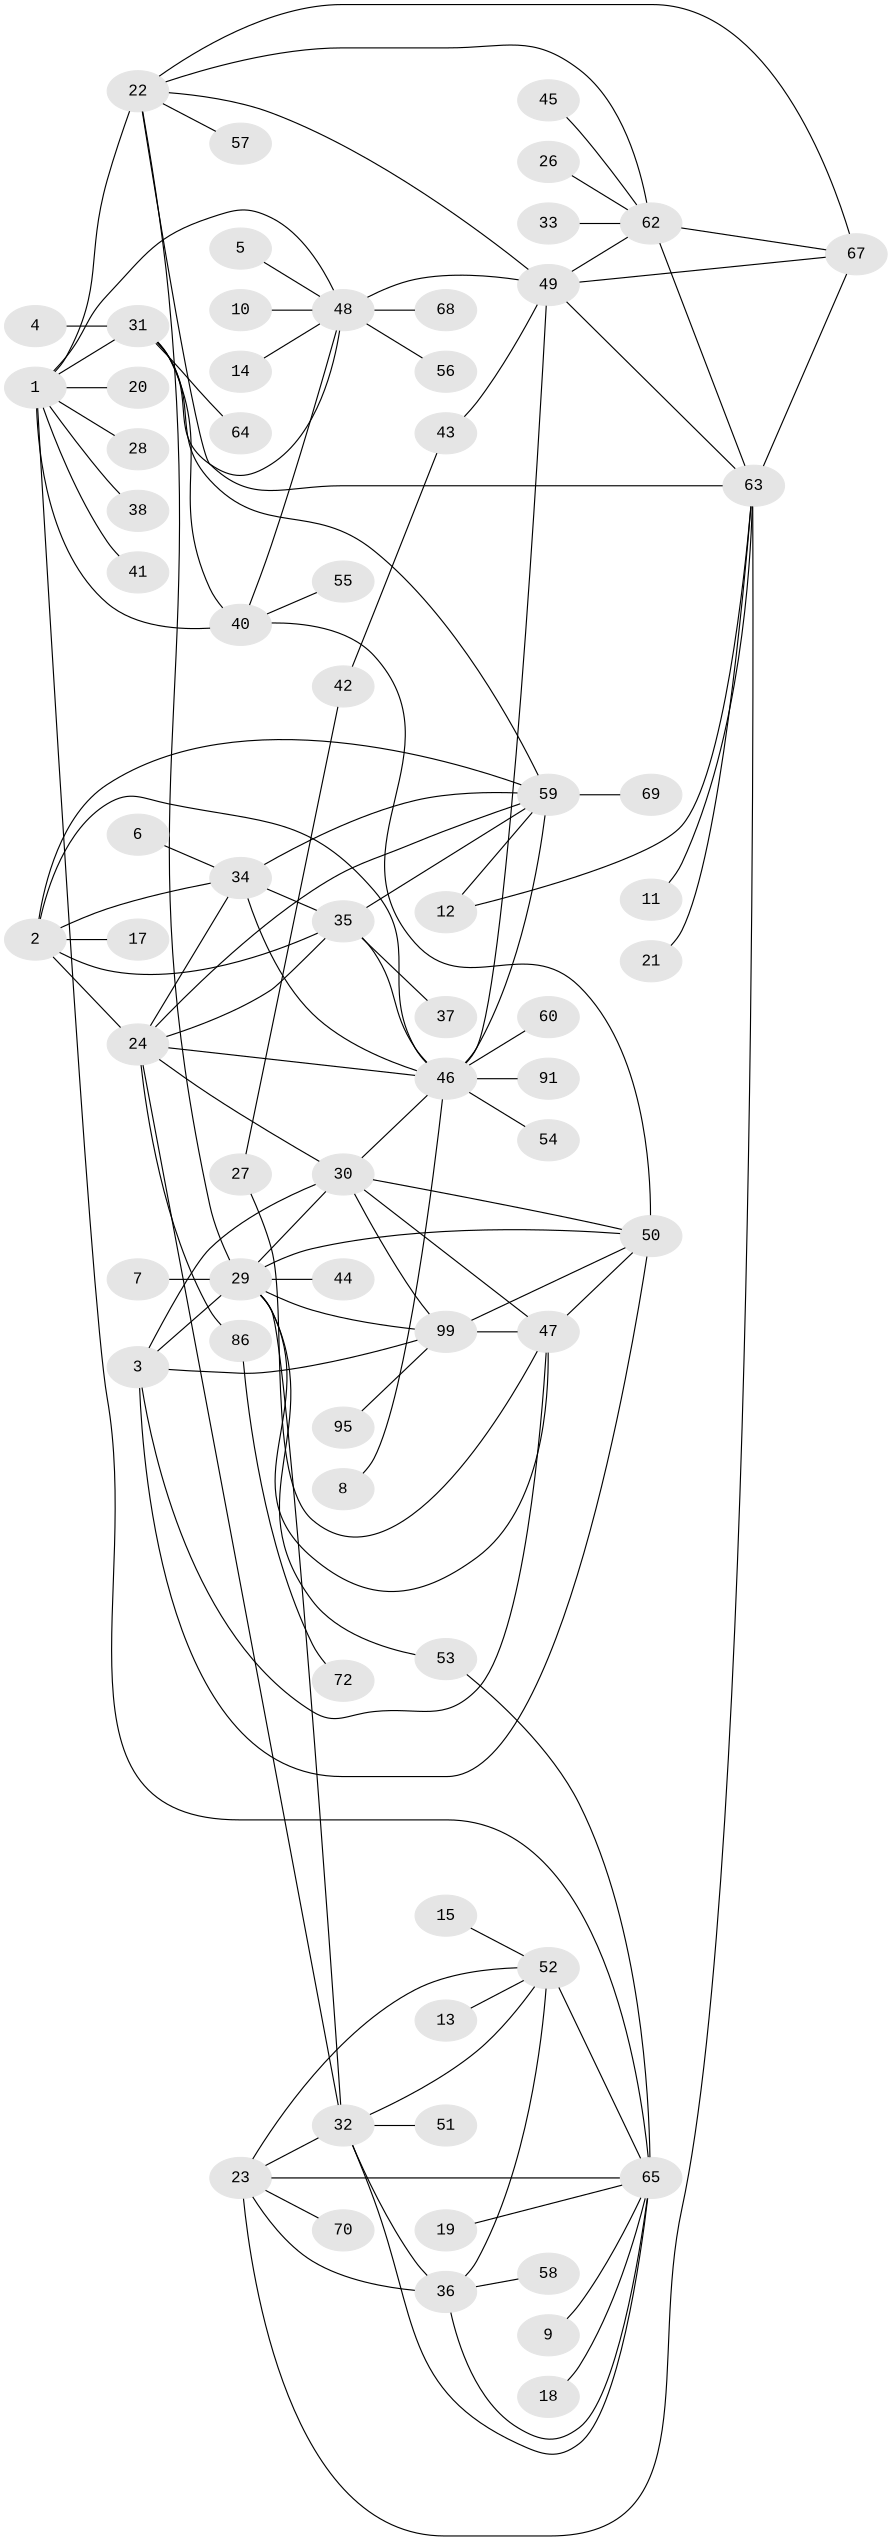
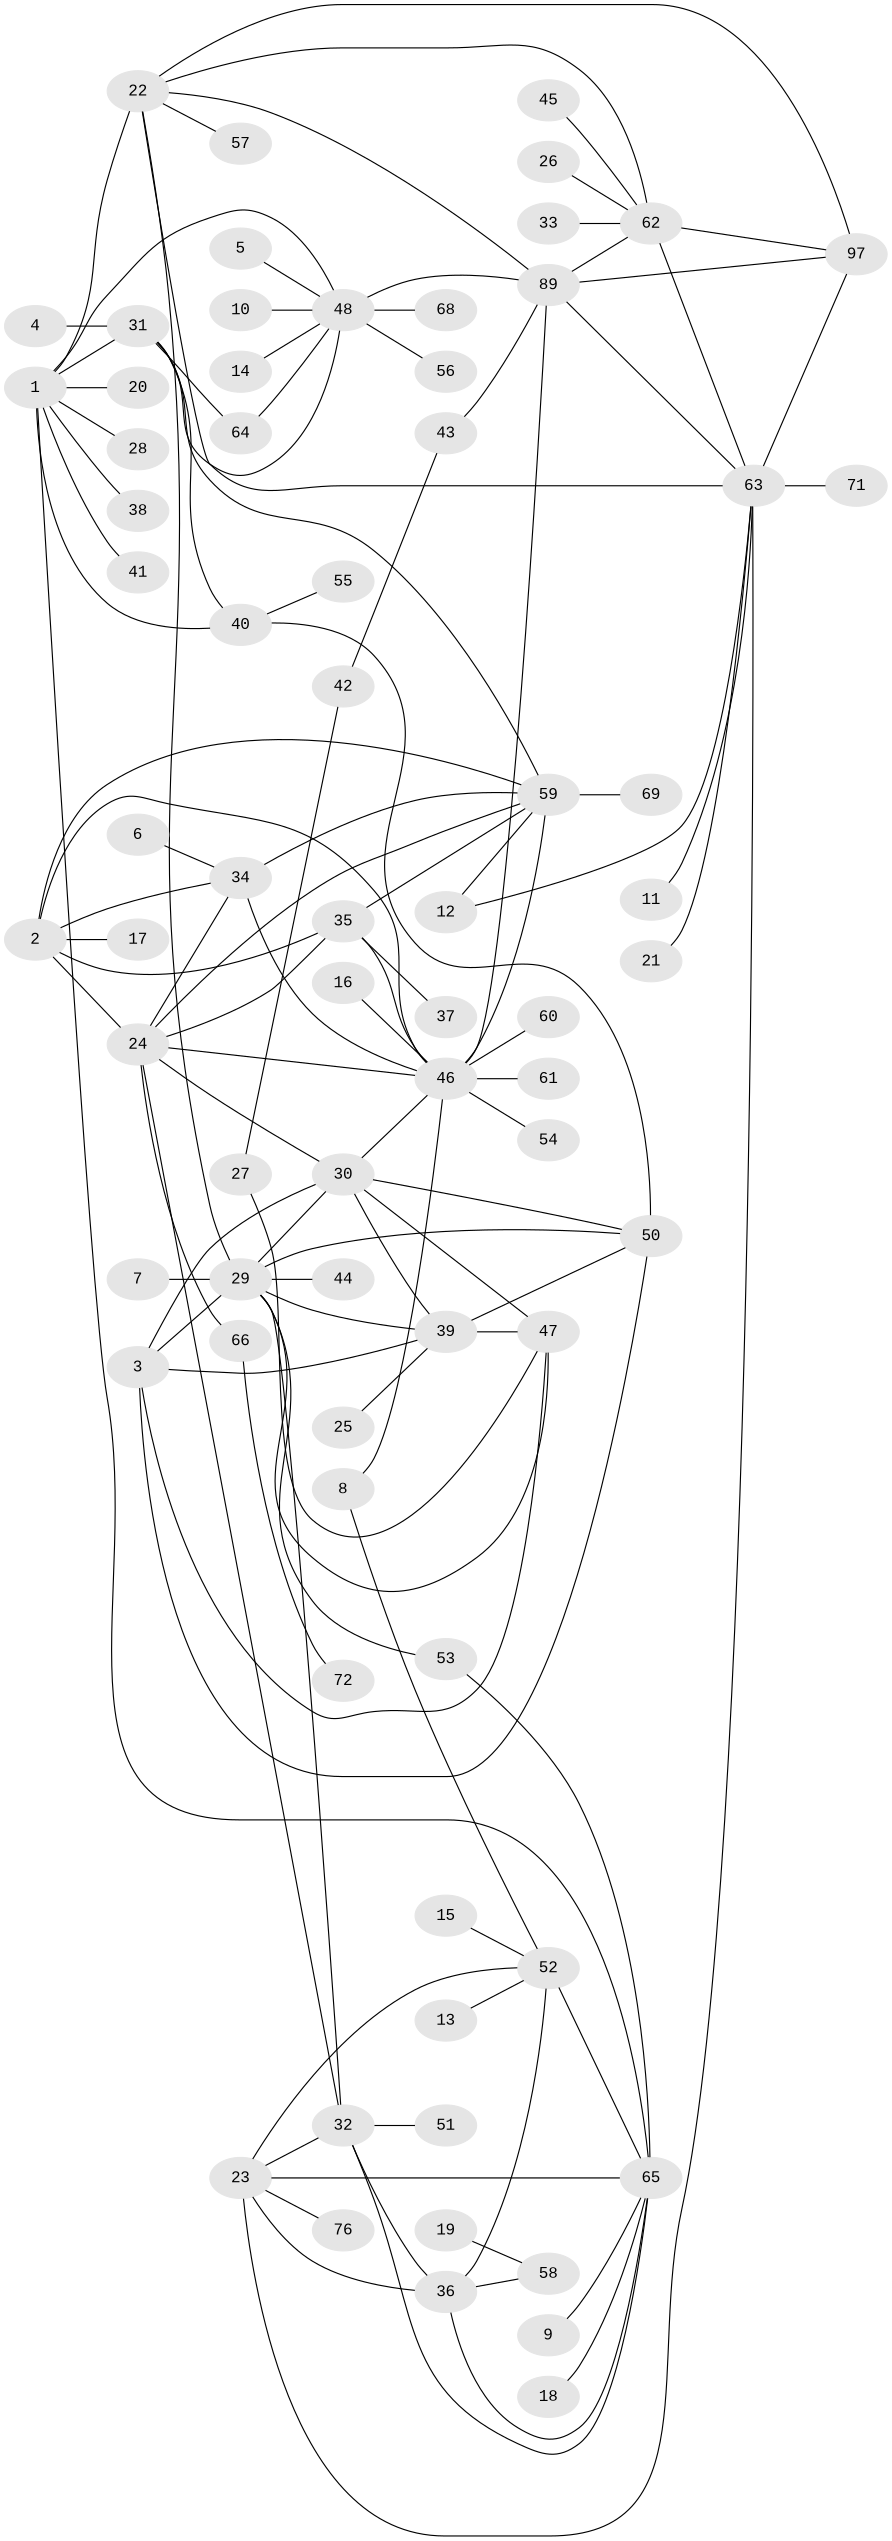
(856, 254) -> (856, 254)
(548, 285) -> (548, 285)
(296, 469) -> (295, 374)
none -> (856, 486)
(288, 898) -> none
none -> (343, 983)
(548, 1079) -> (548, 1079)
(600, 1284) -> none
(446, 1332) -> (446, 1332)
(241, 1341) -> (241, 1341)
(343, 1428) -> (343, 1428)
(462, 2063) -> (434, 1733)
(548, 2204) -> (497, 2252)
(343, 2230) -> (343, 2230)
